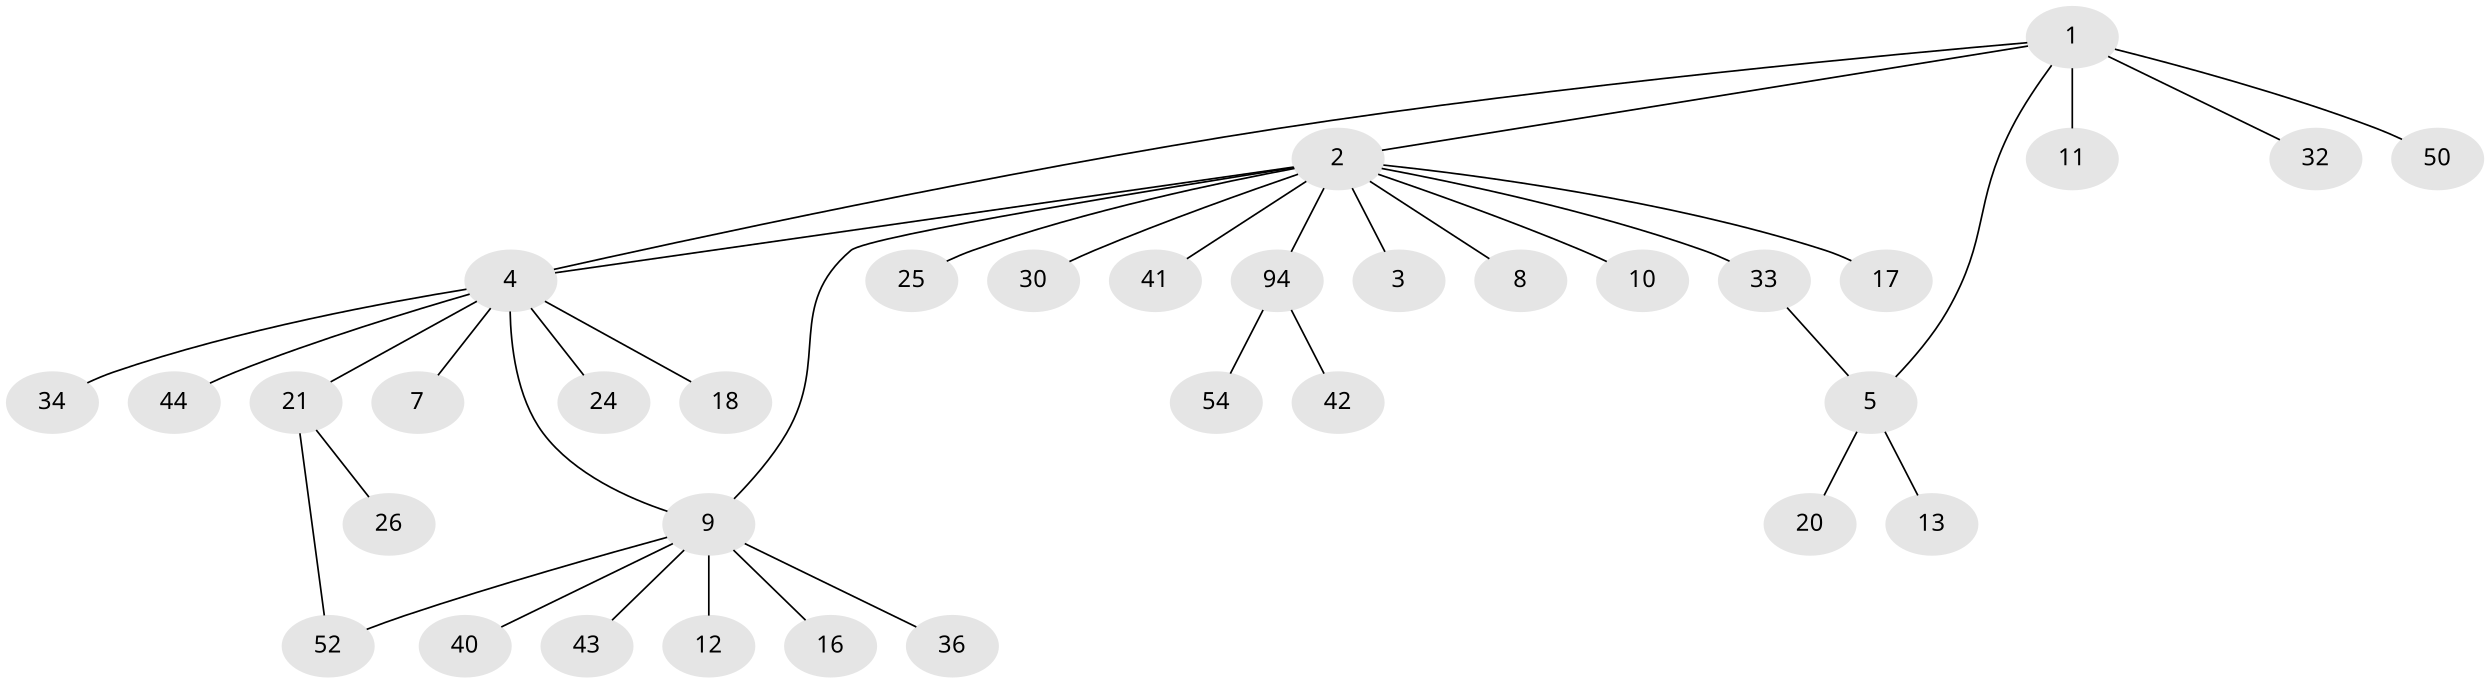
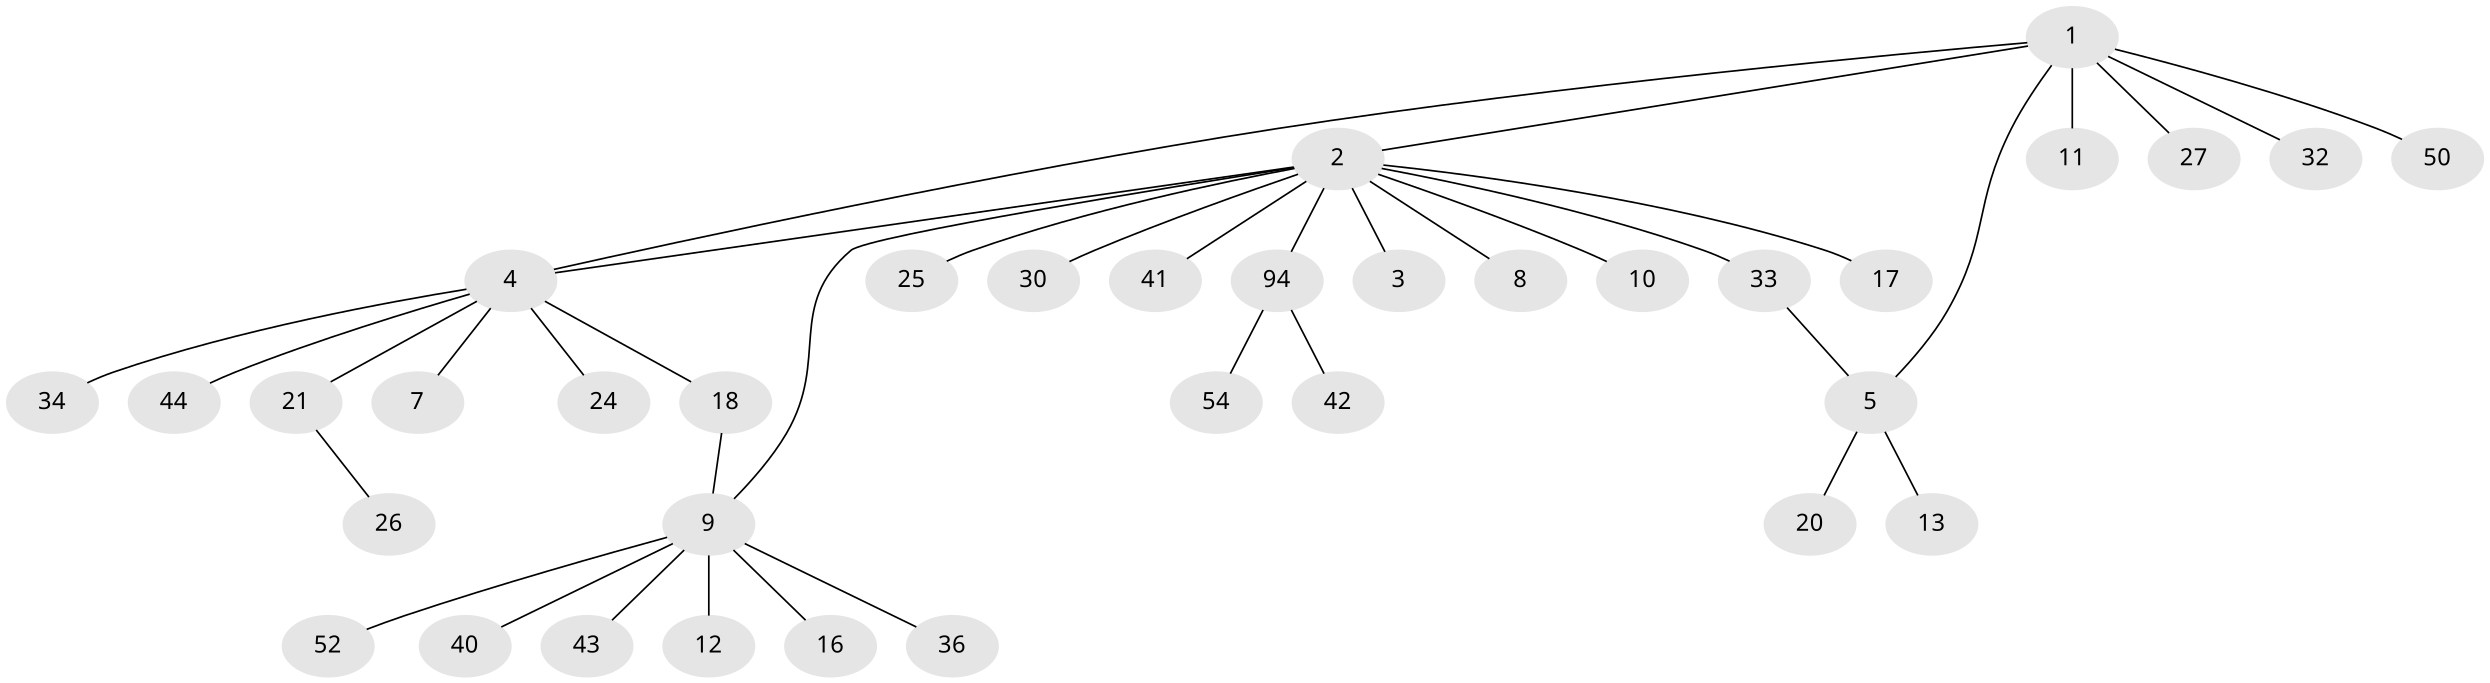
none -> (2194, 159)
(550, 441) -> (717, 463)
(312, 524) -> none
